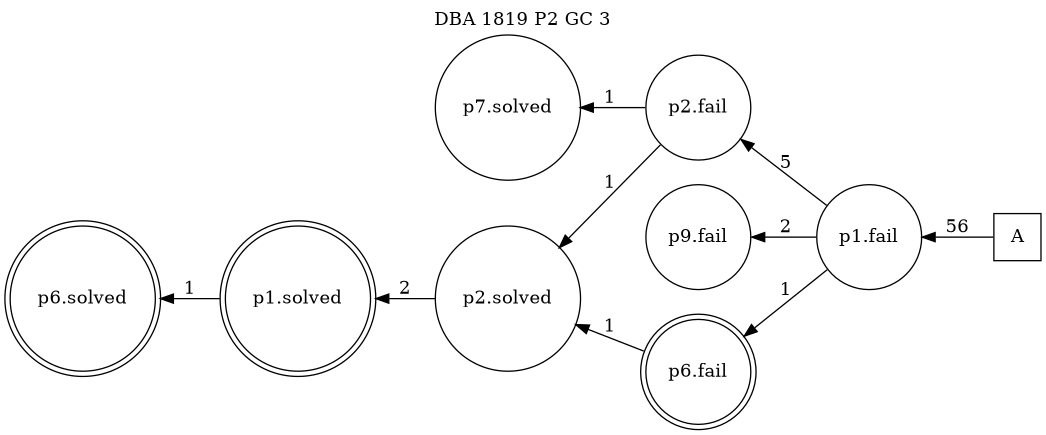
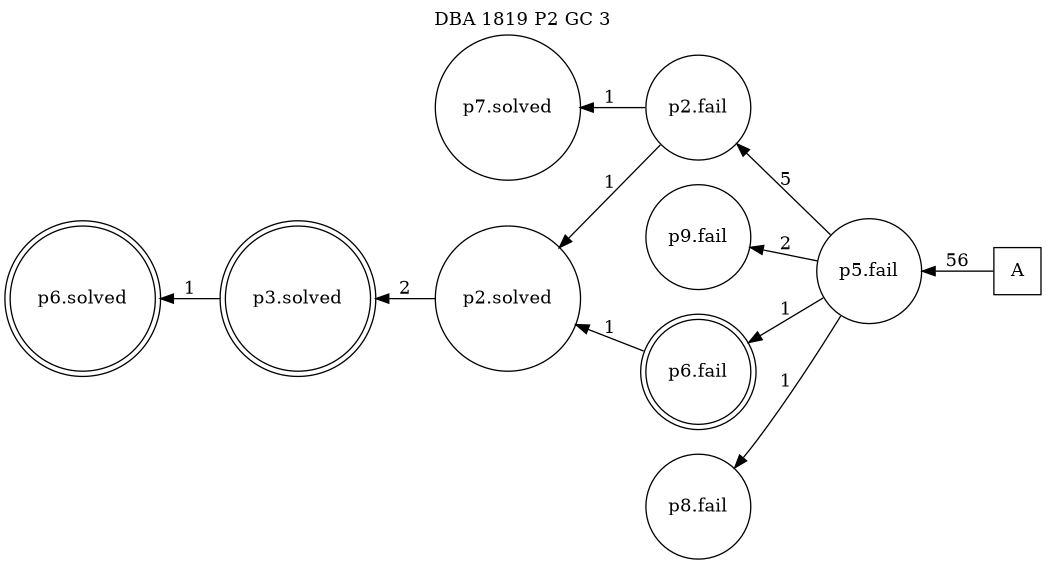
(869, 237) -> (869, 271)
(298, 299) -> (298, 299)
none -> (698, 507)
